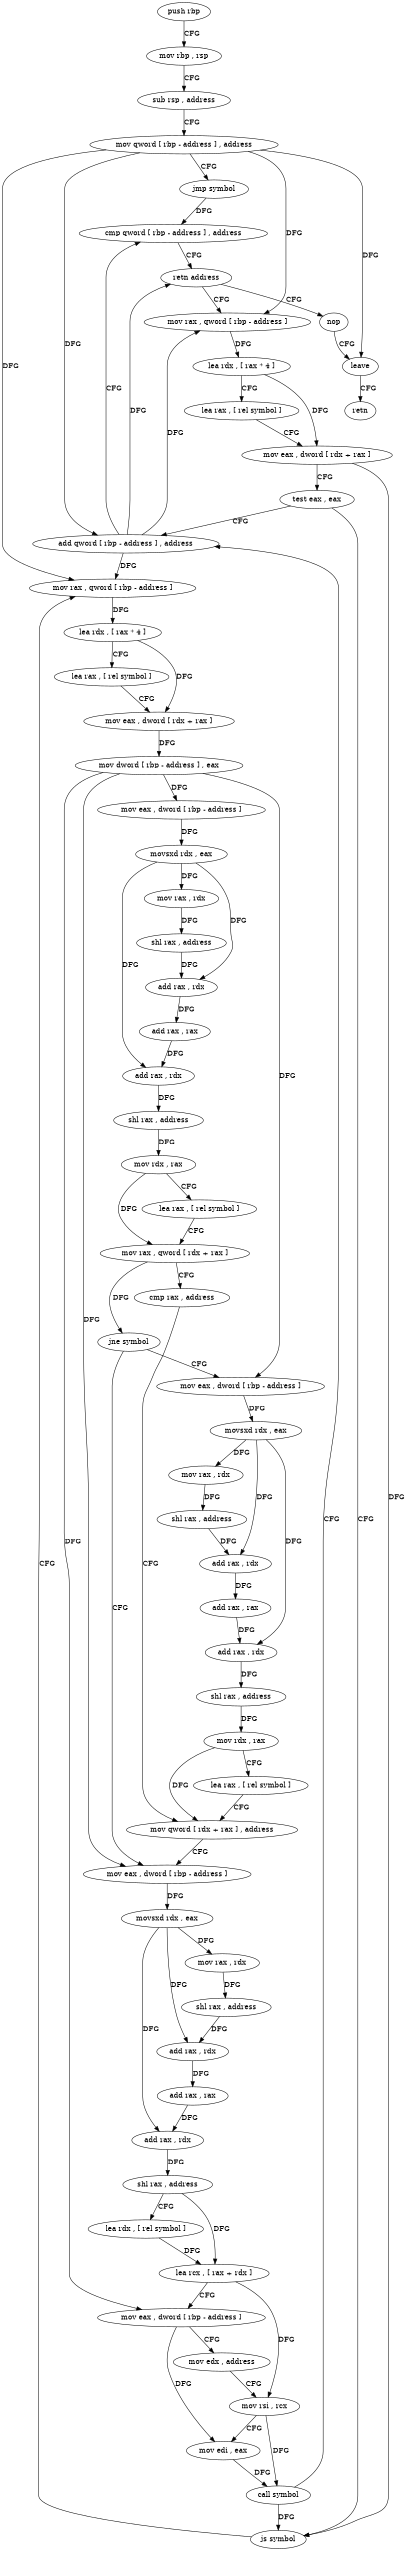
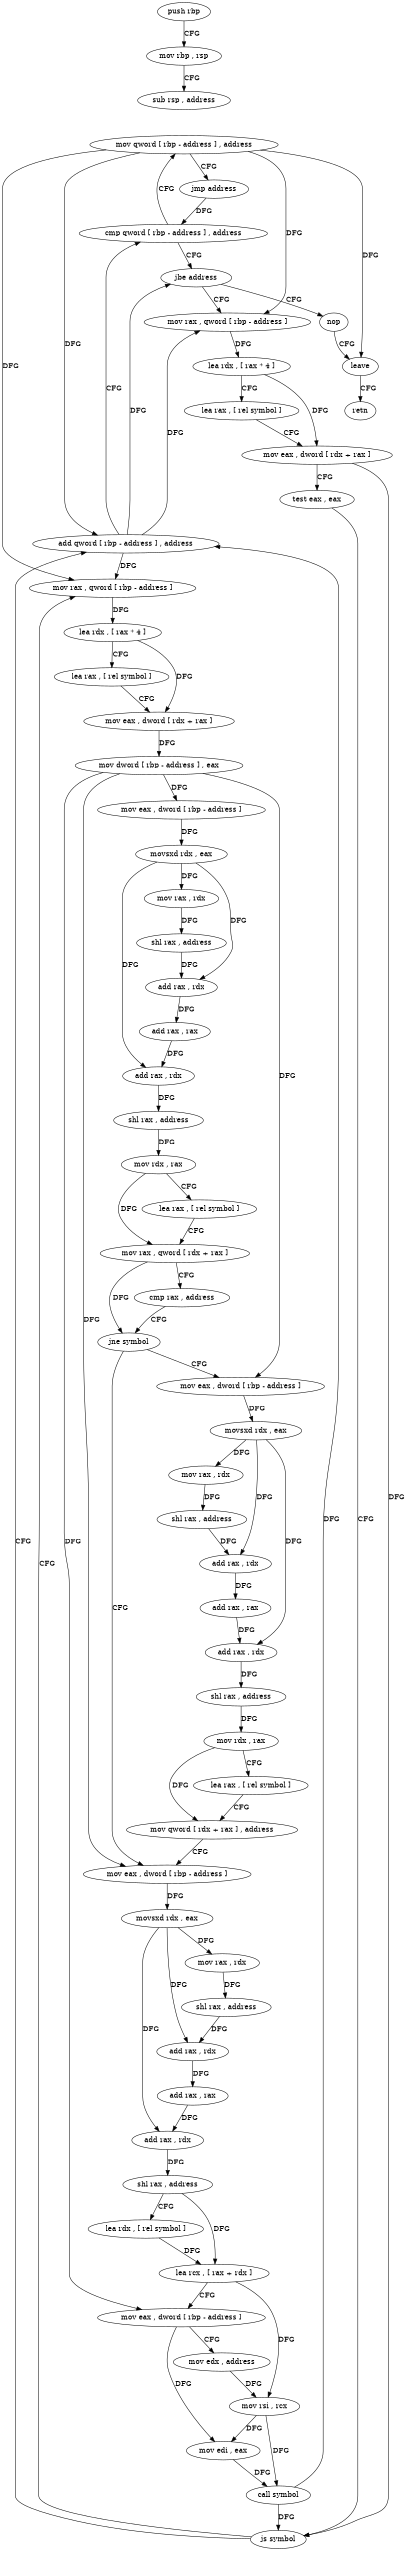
(184, 120) -> (157, 190)
(214, 189) -> (214, 189)
(196, 278) -> (196, 278)
(229, 520) -> (15, 1625)
(332, 1519) -> (332, 1519)
(143, 1567) -> (151, 1316)
(254, 2384) -> (254, 2384)
(254, 2429) -> (254, 2429)
